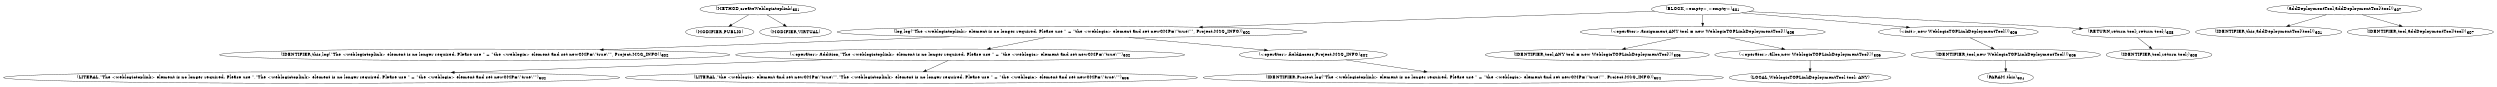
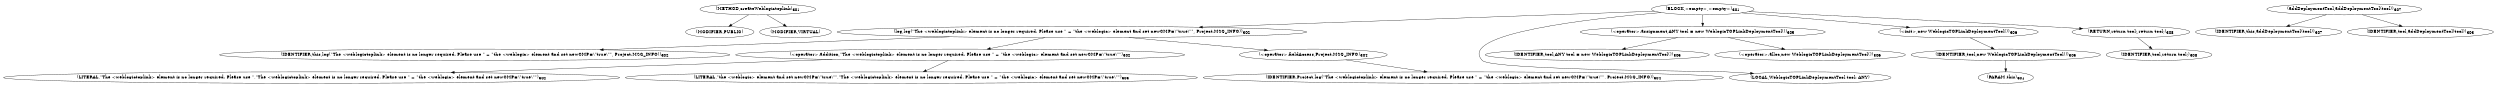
(2319, 32) -> (2319, 32)
(2470, 32) -> (2470, 32)
(1810, 65) -> (1517, 66)
